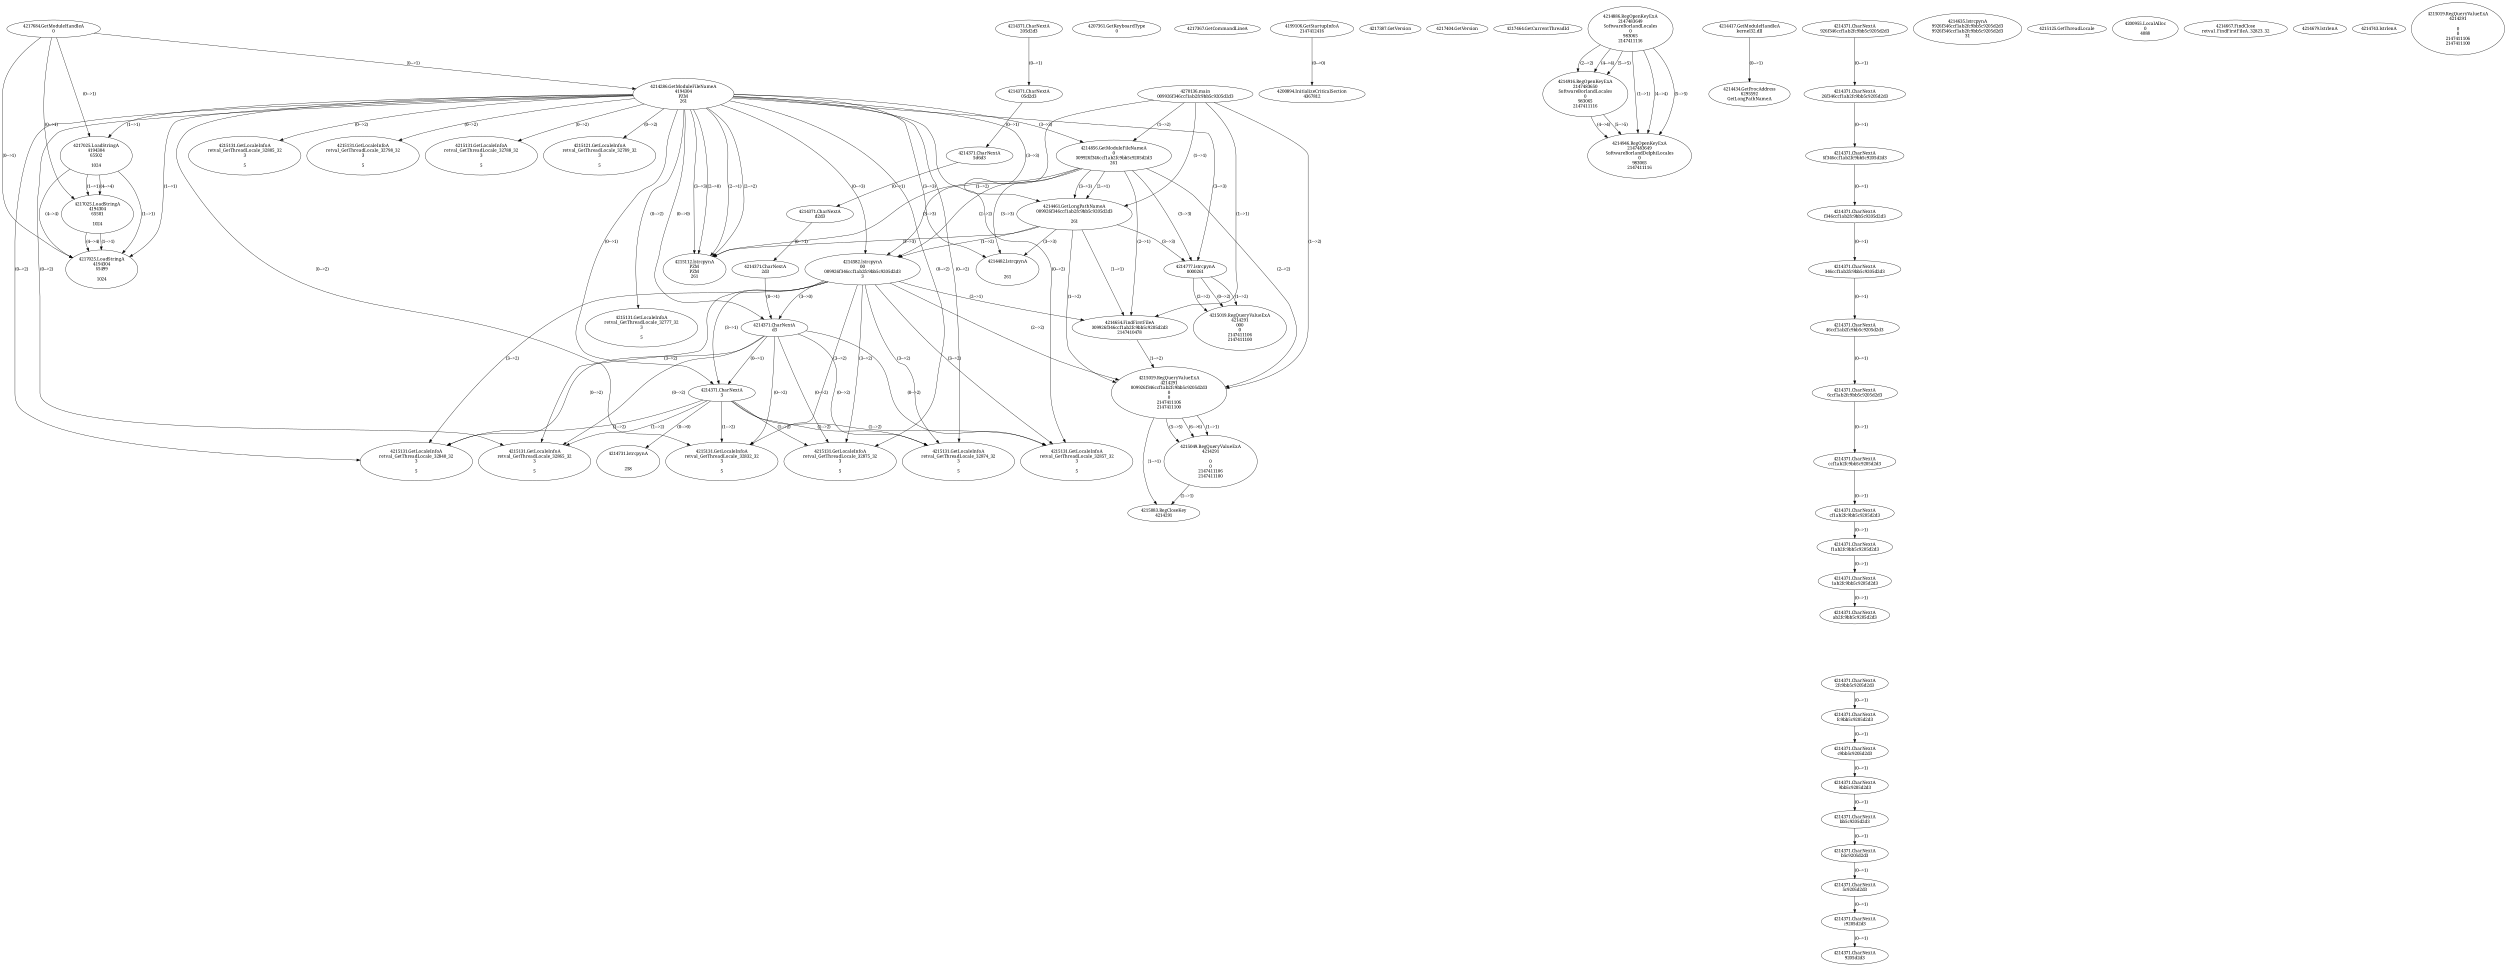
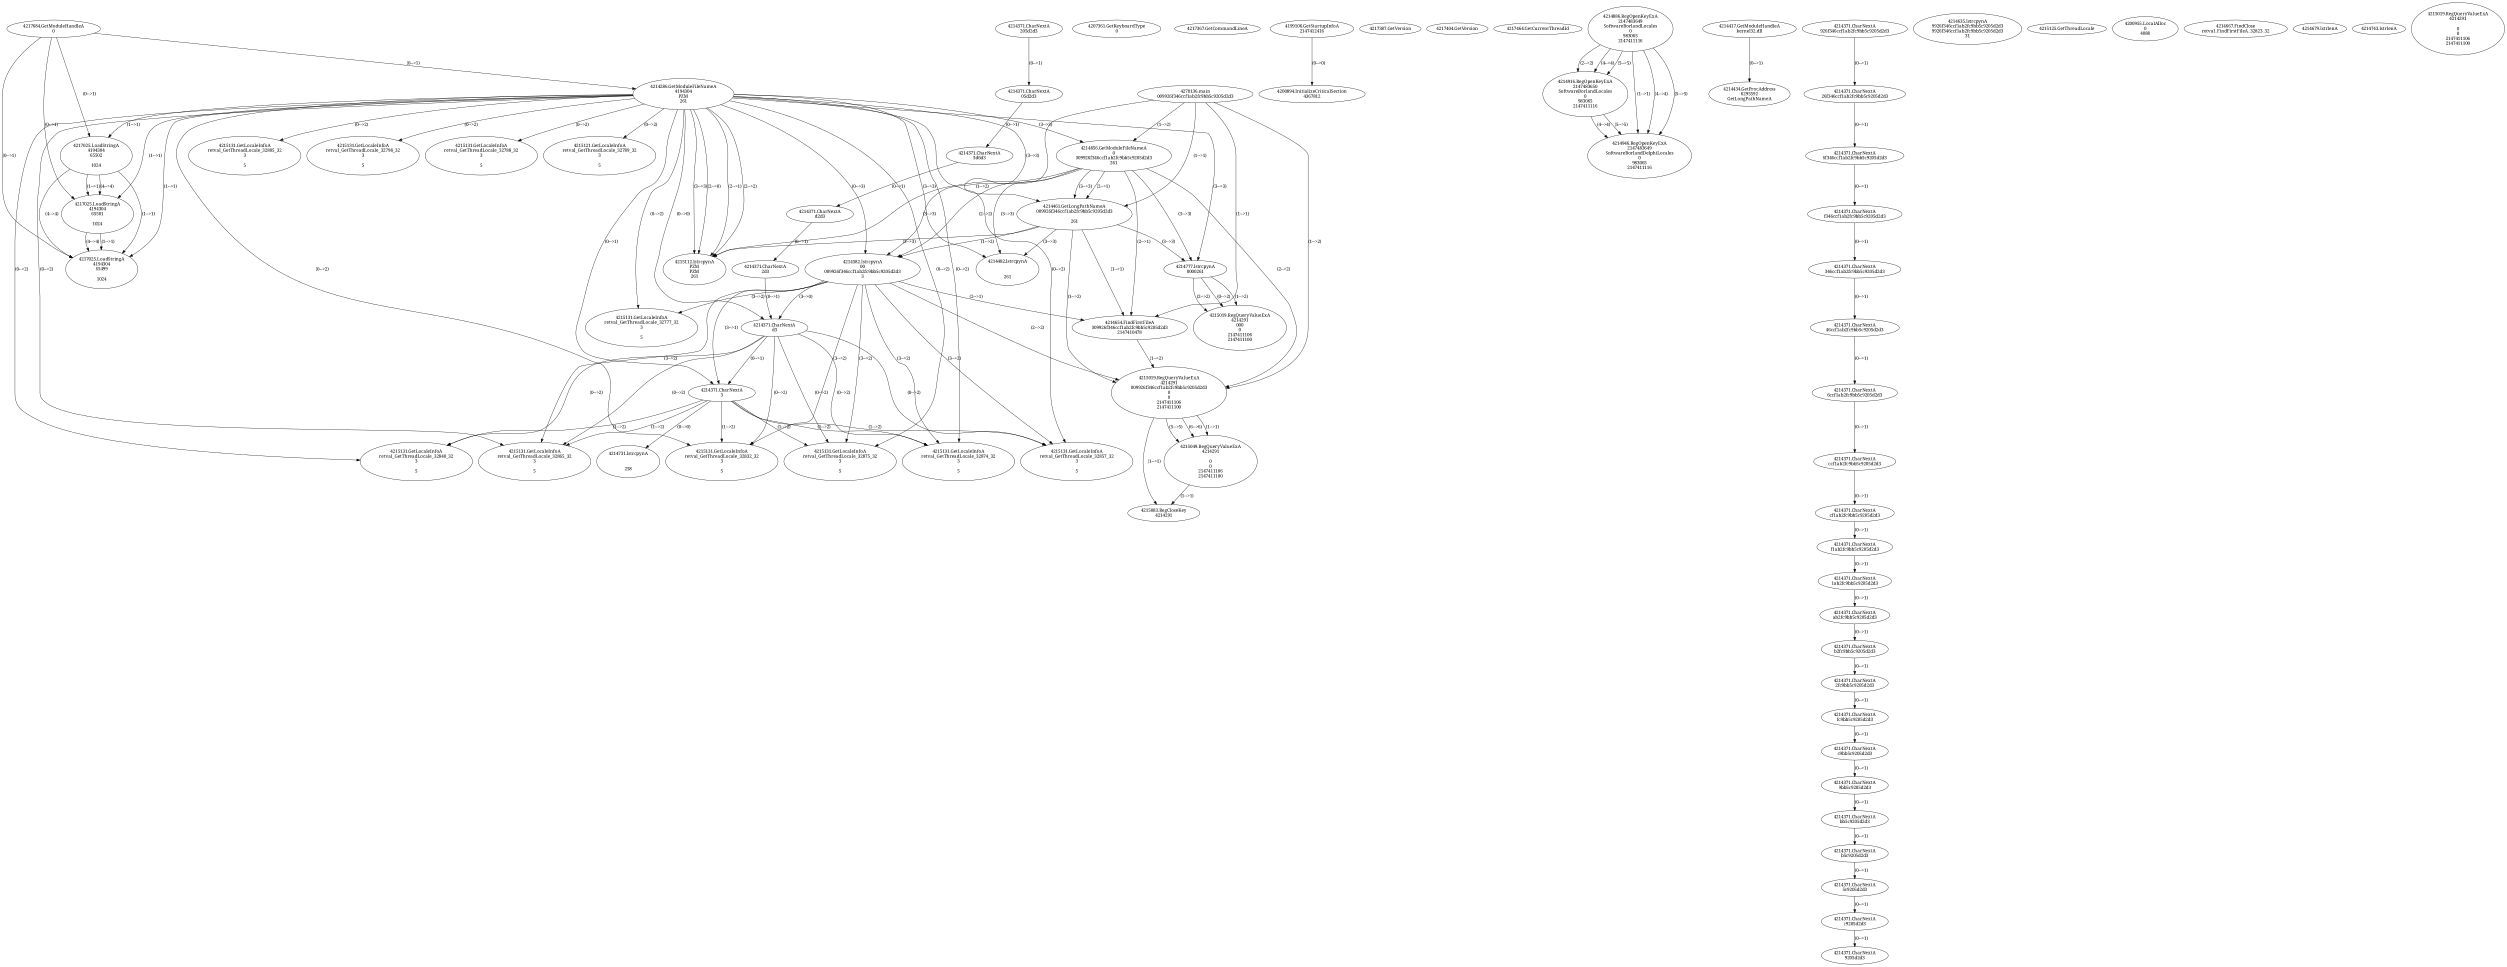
none -> (353, 104)
(603, 299) -> (754, 294)
none -> (1855, 649)
